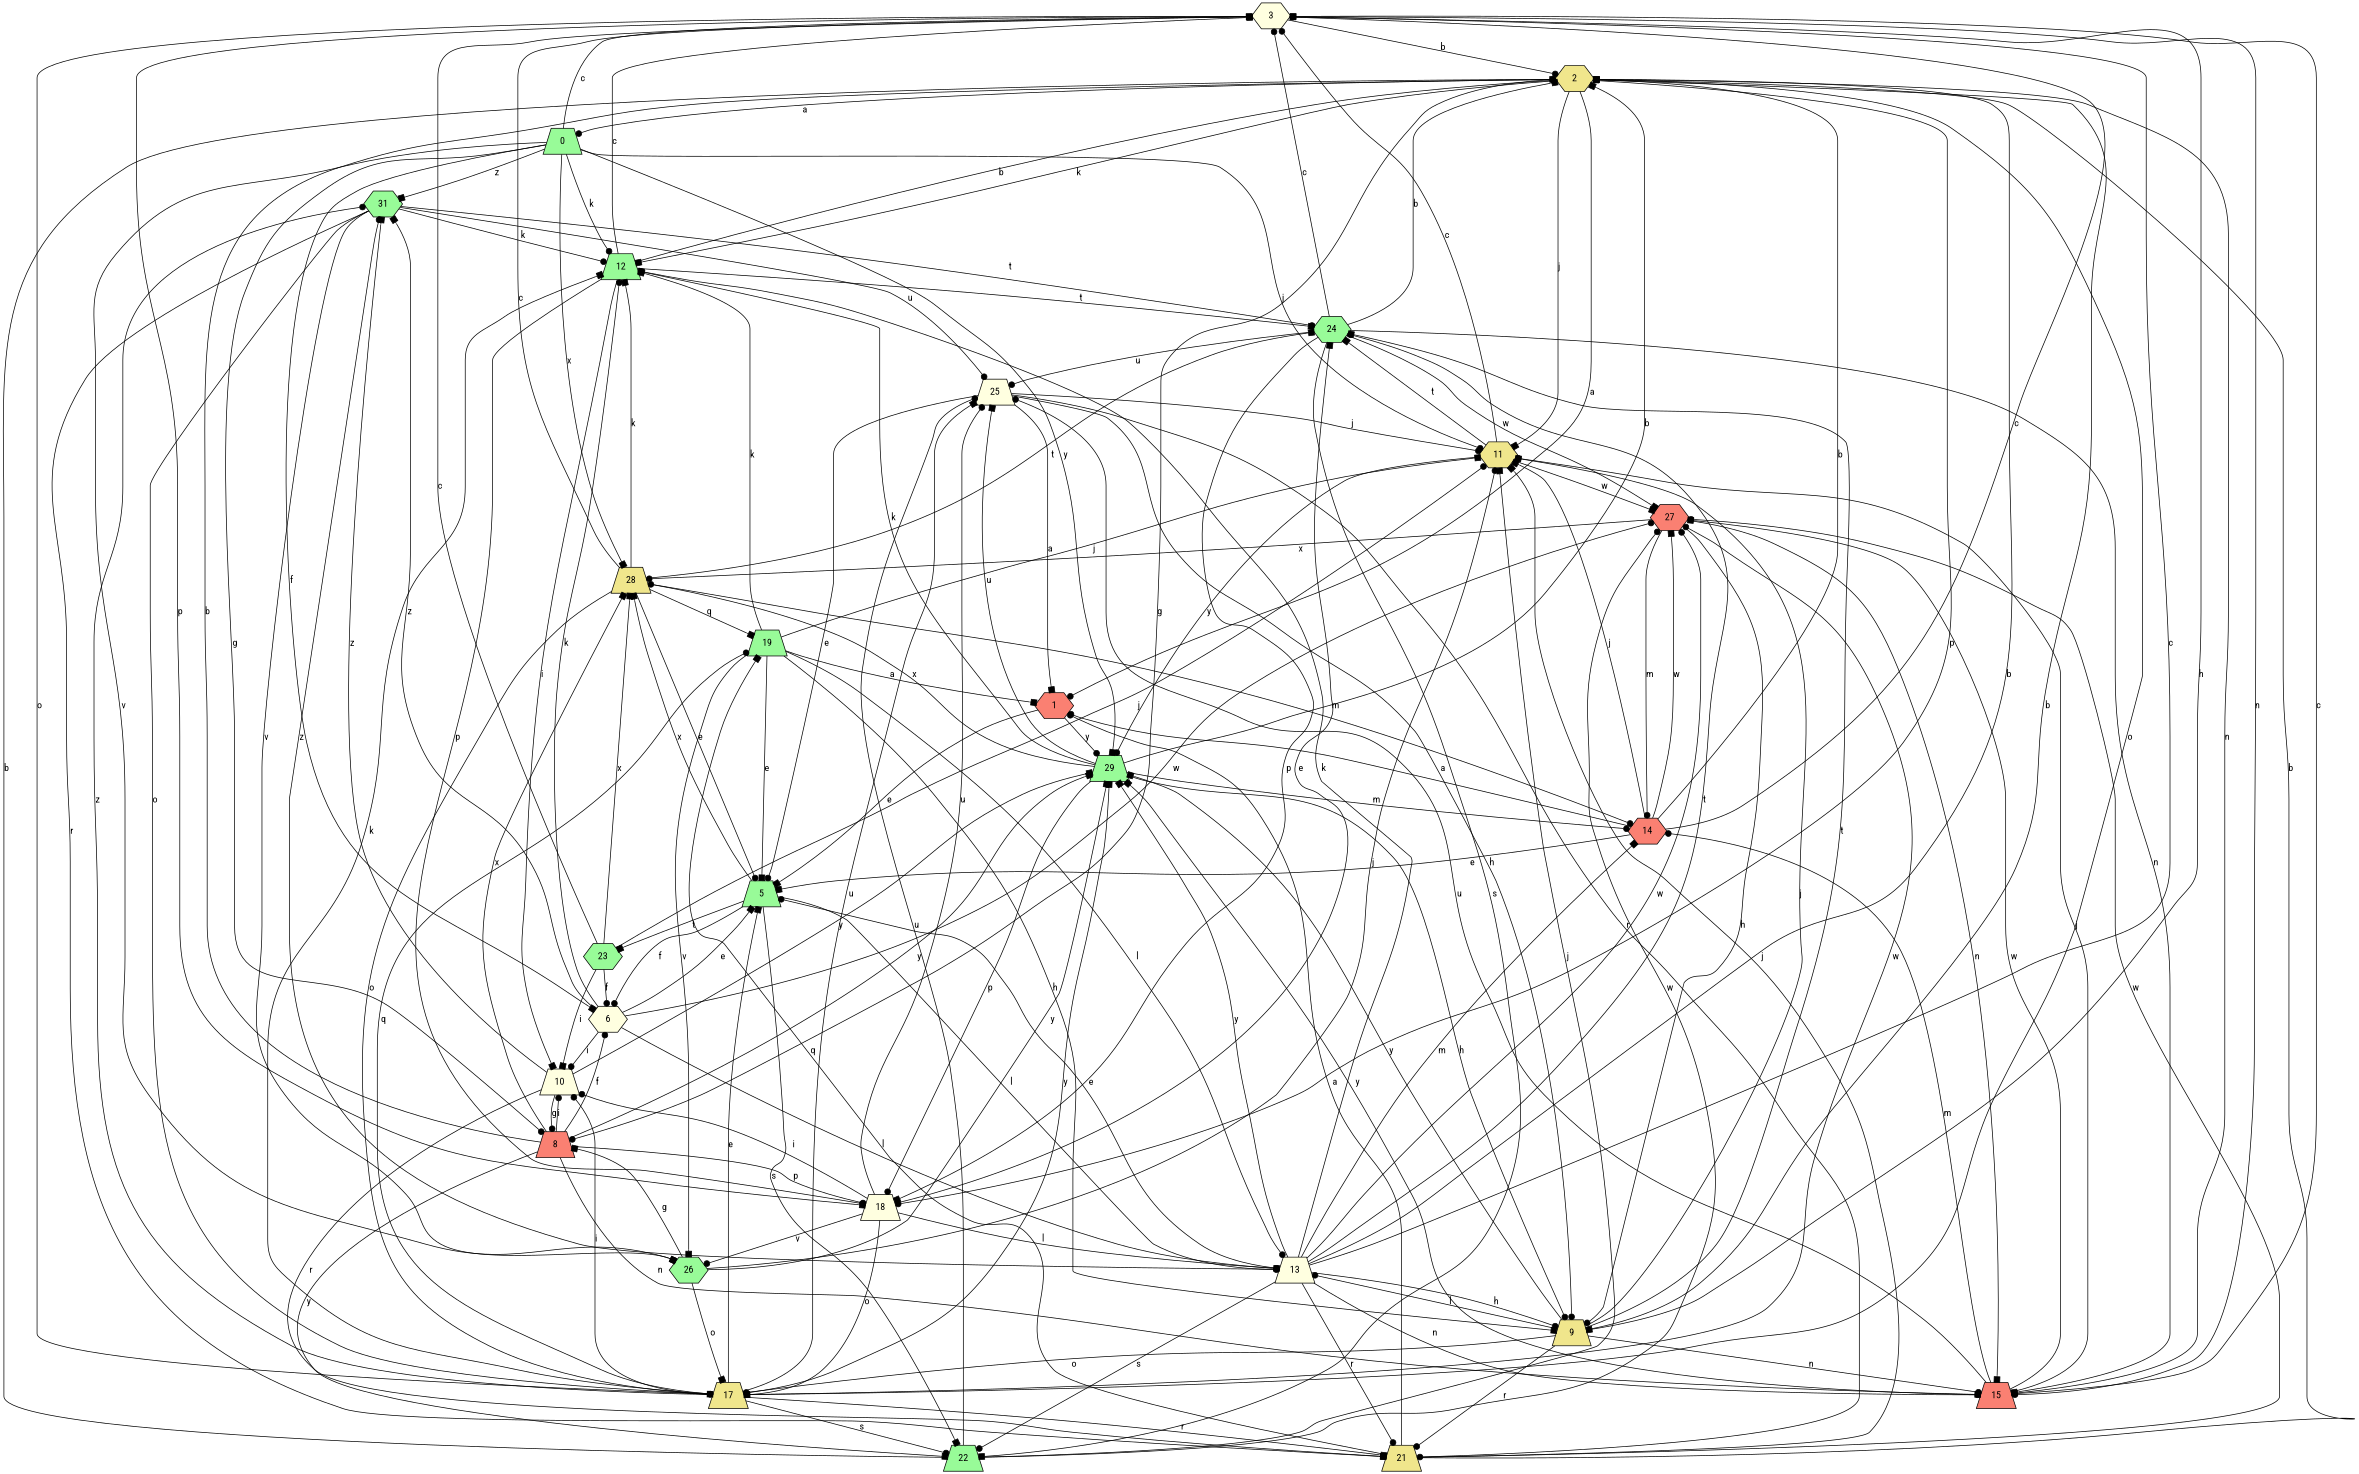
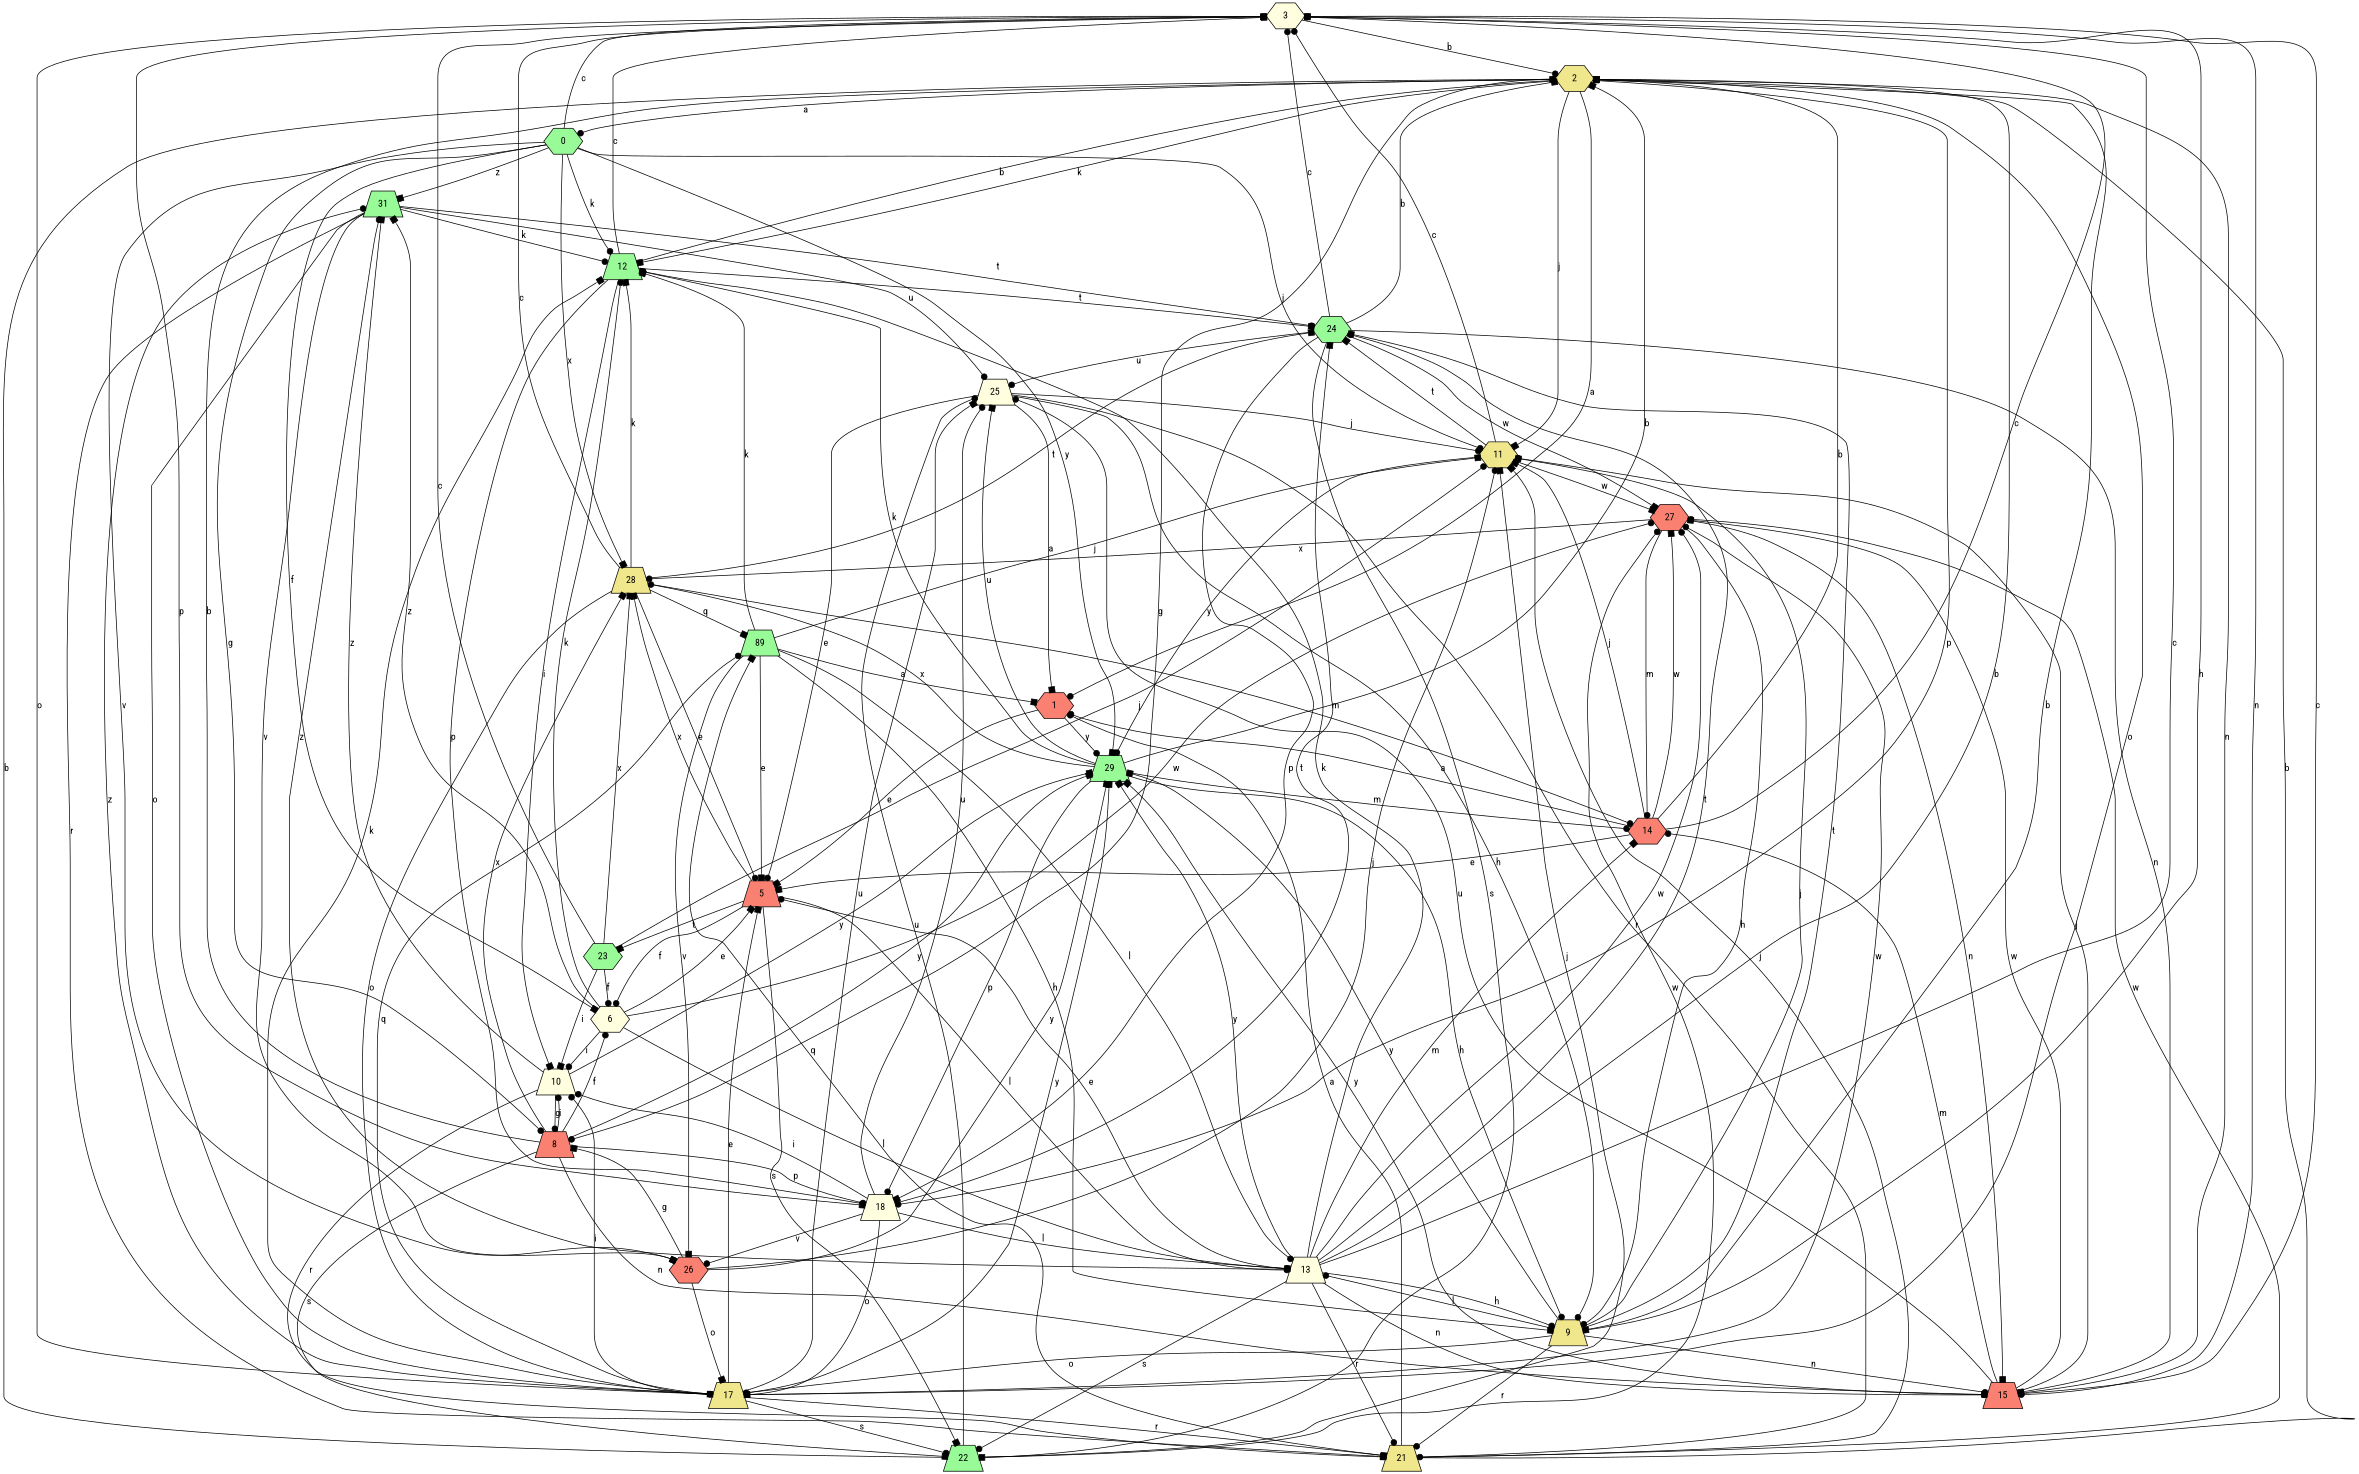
(563, 141) -> (563, 141)
(383, 204) -> (383, 204)
(767, 643) -> (760, 643)
(1301, 768) -> (1302, 768)
(761, 894) -> (761, 894)
(689, 1270) -> (689, 1270)
(309, 1301) -> (309, 1301)
